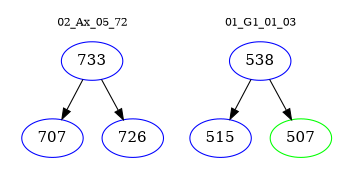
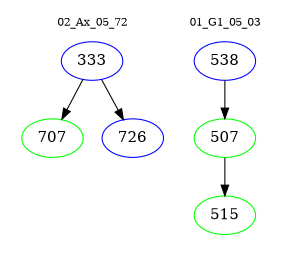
(261, 23) -> (225, 23)
(92, 61) -> (92, 61)
(243, 95) -> (225, 171)
(52, 138) -> (52, 138)
(221, 138) -> (225, 215)
